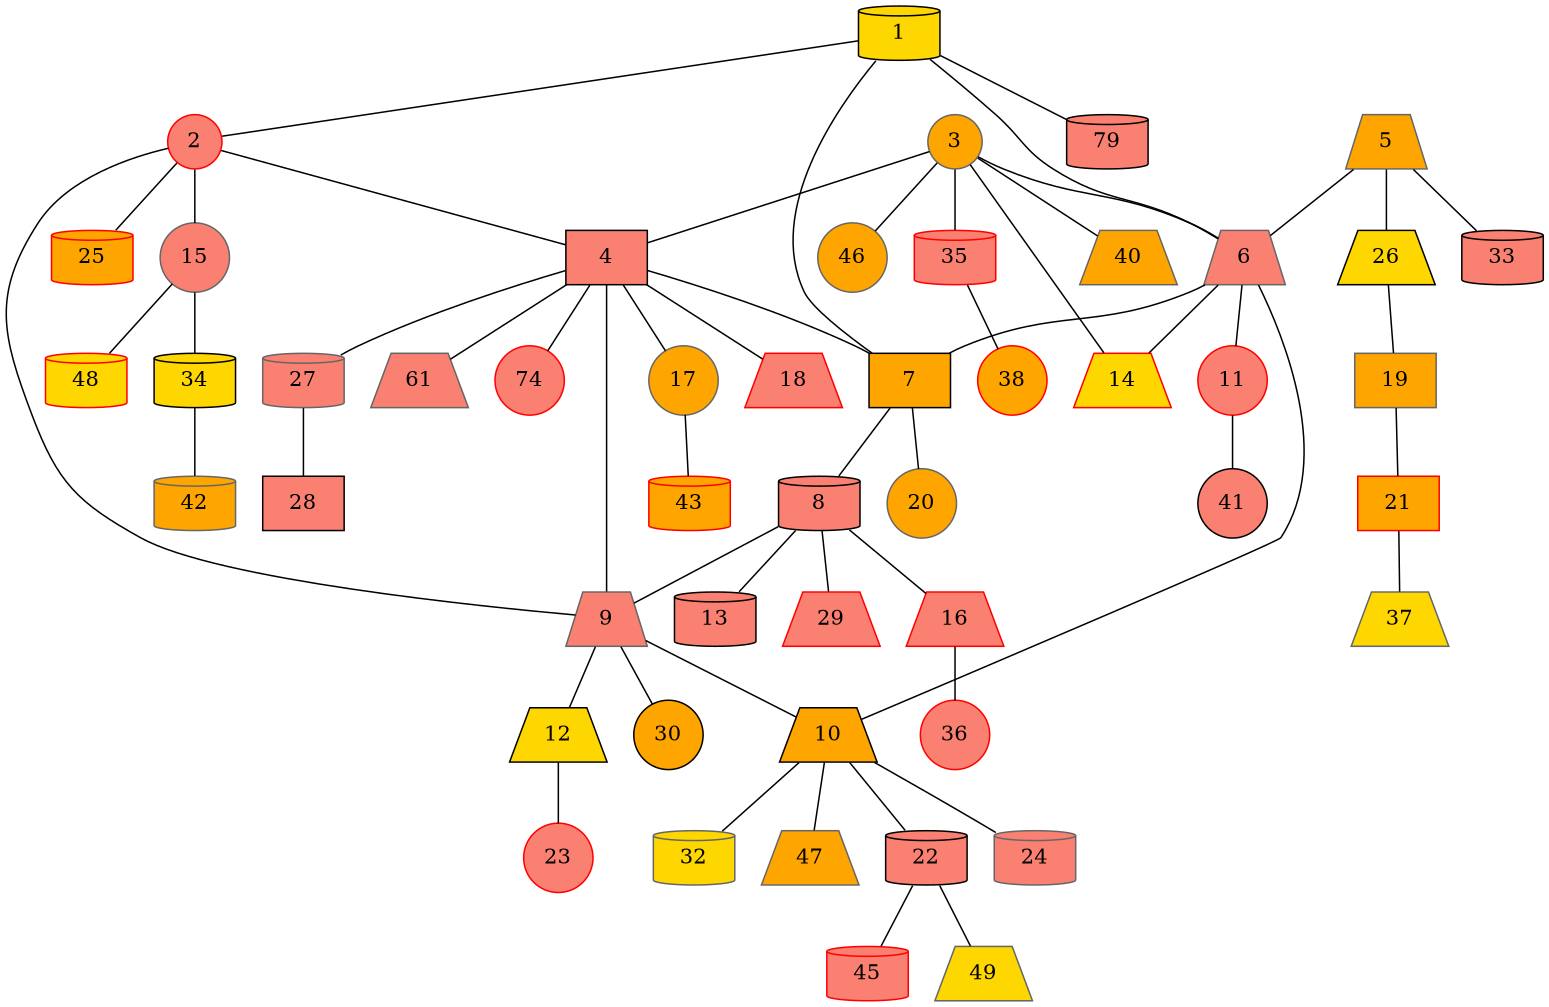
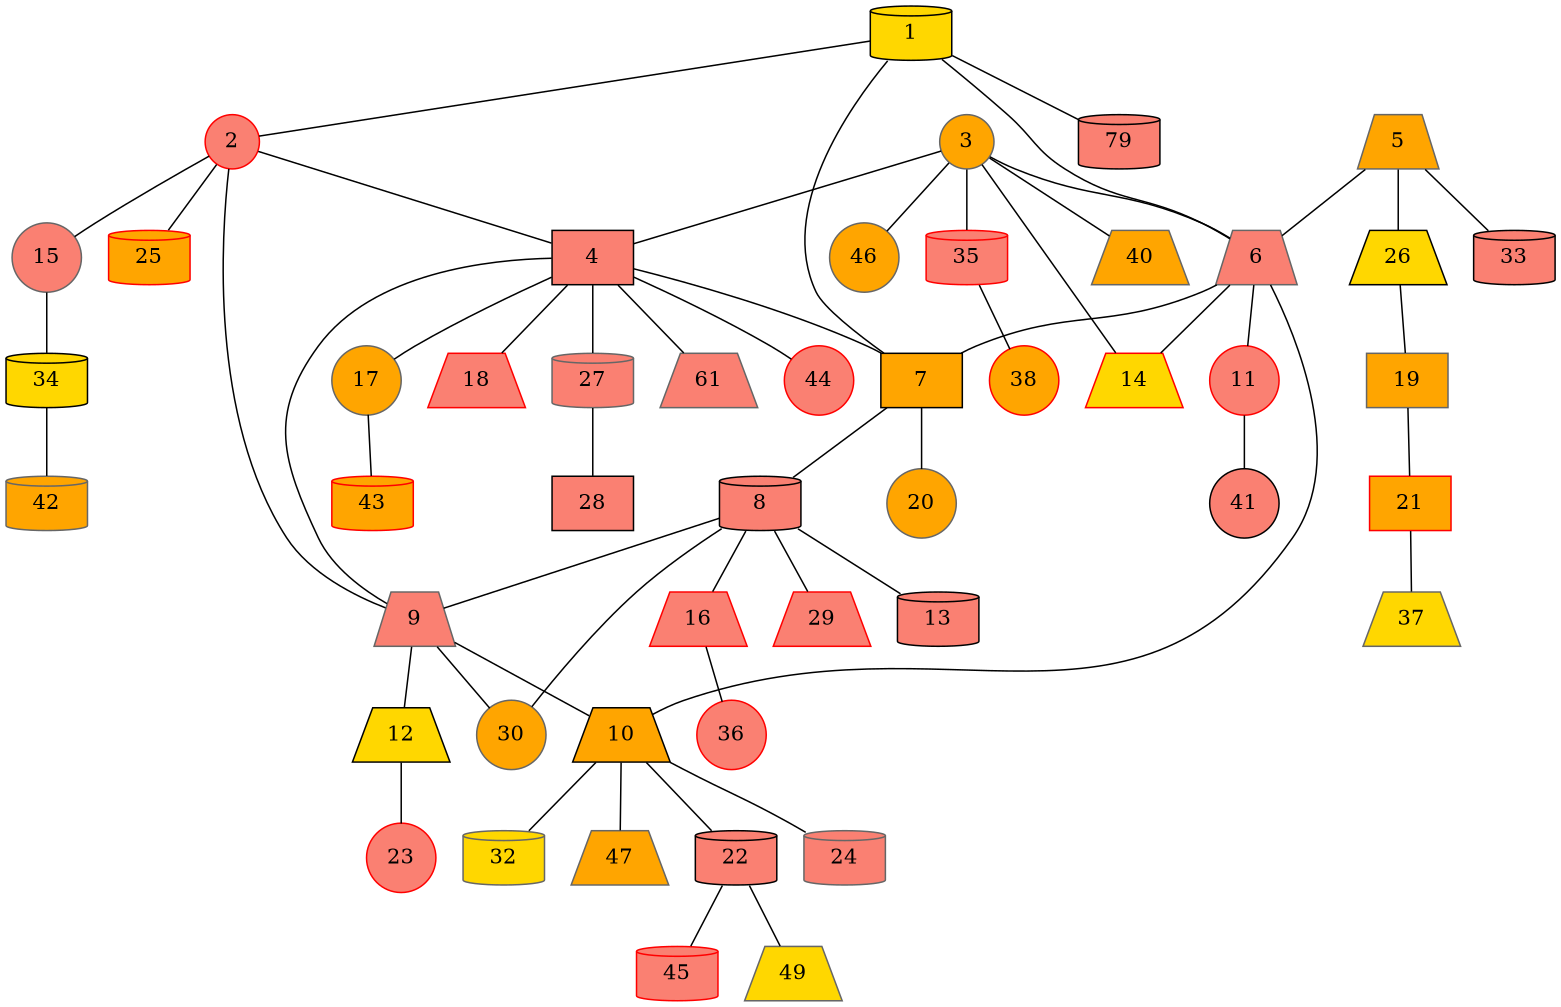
(86, 380) -> none
(530, 380) -> (819, 380)
none -> (619, 609)
(668, 735) -> (511, 735)
